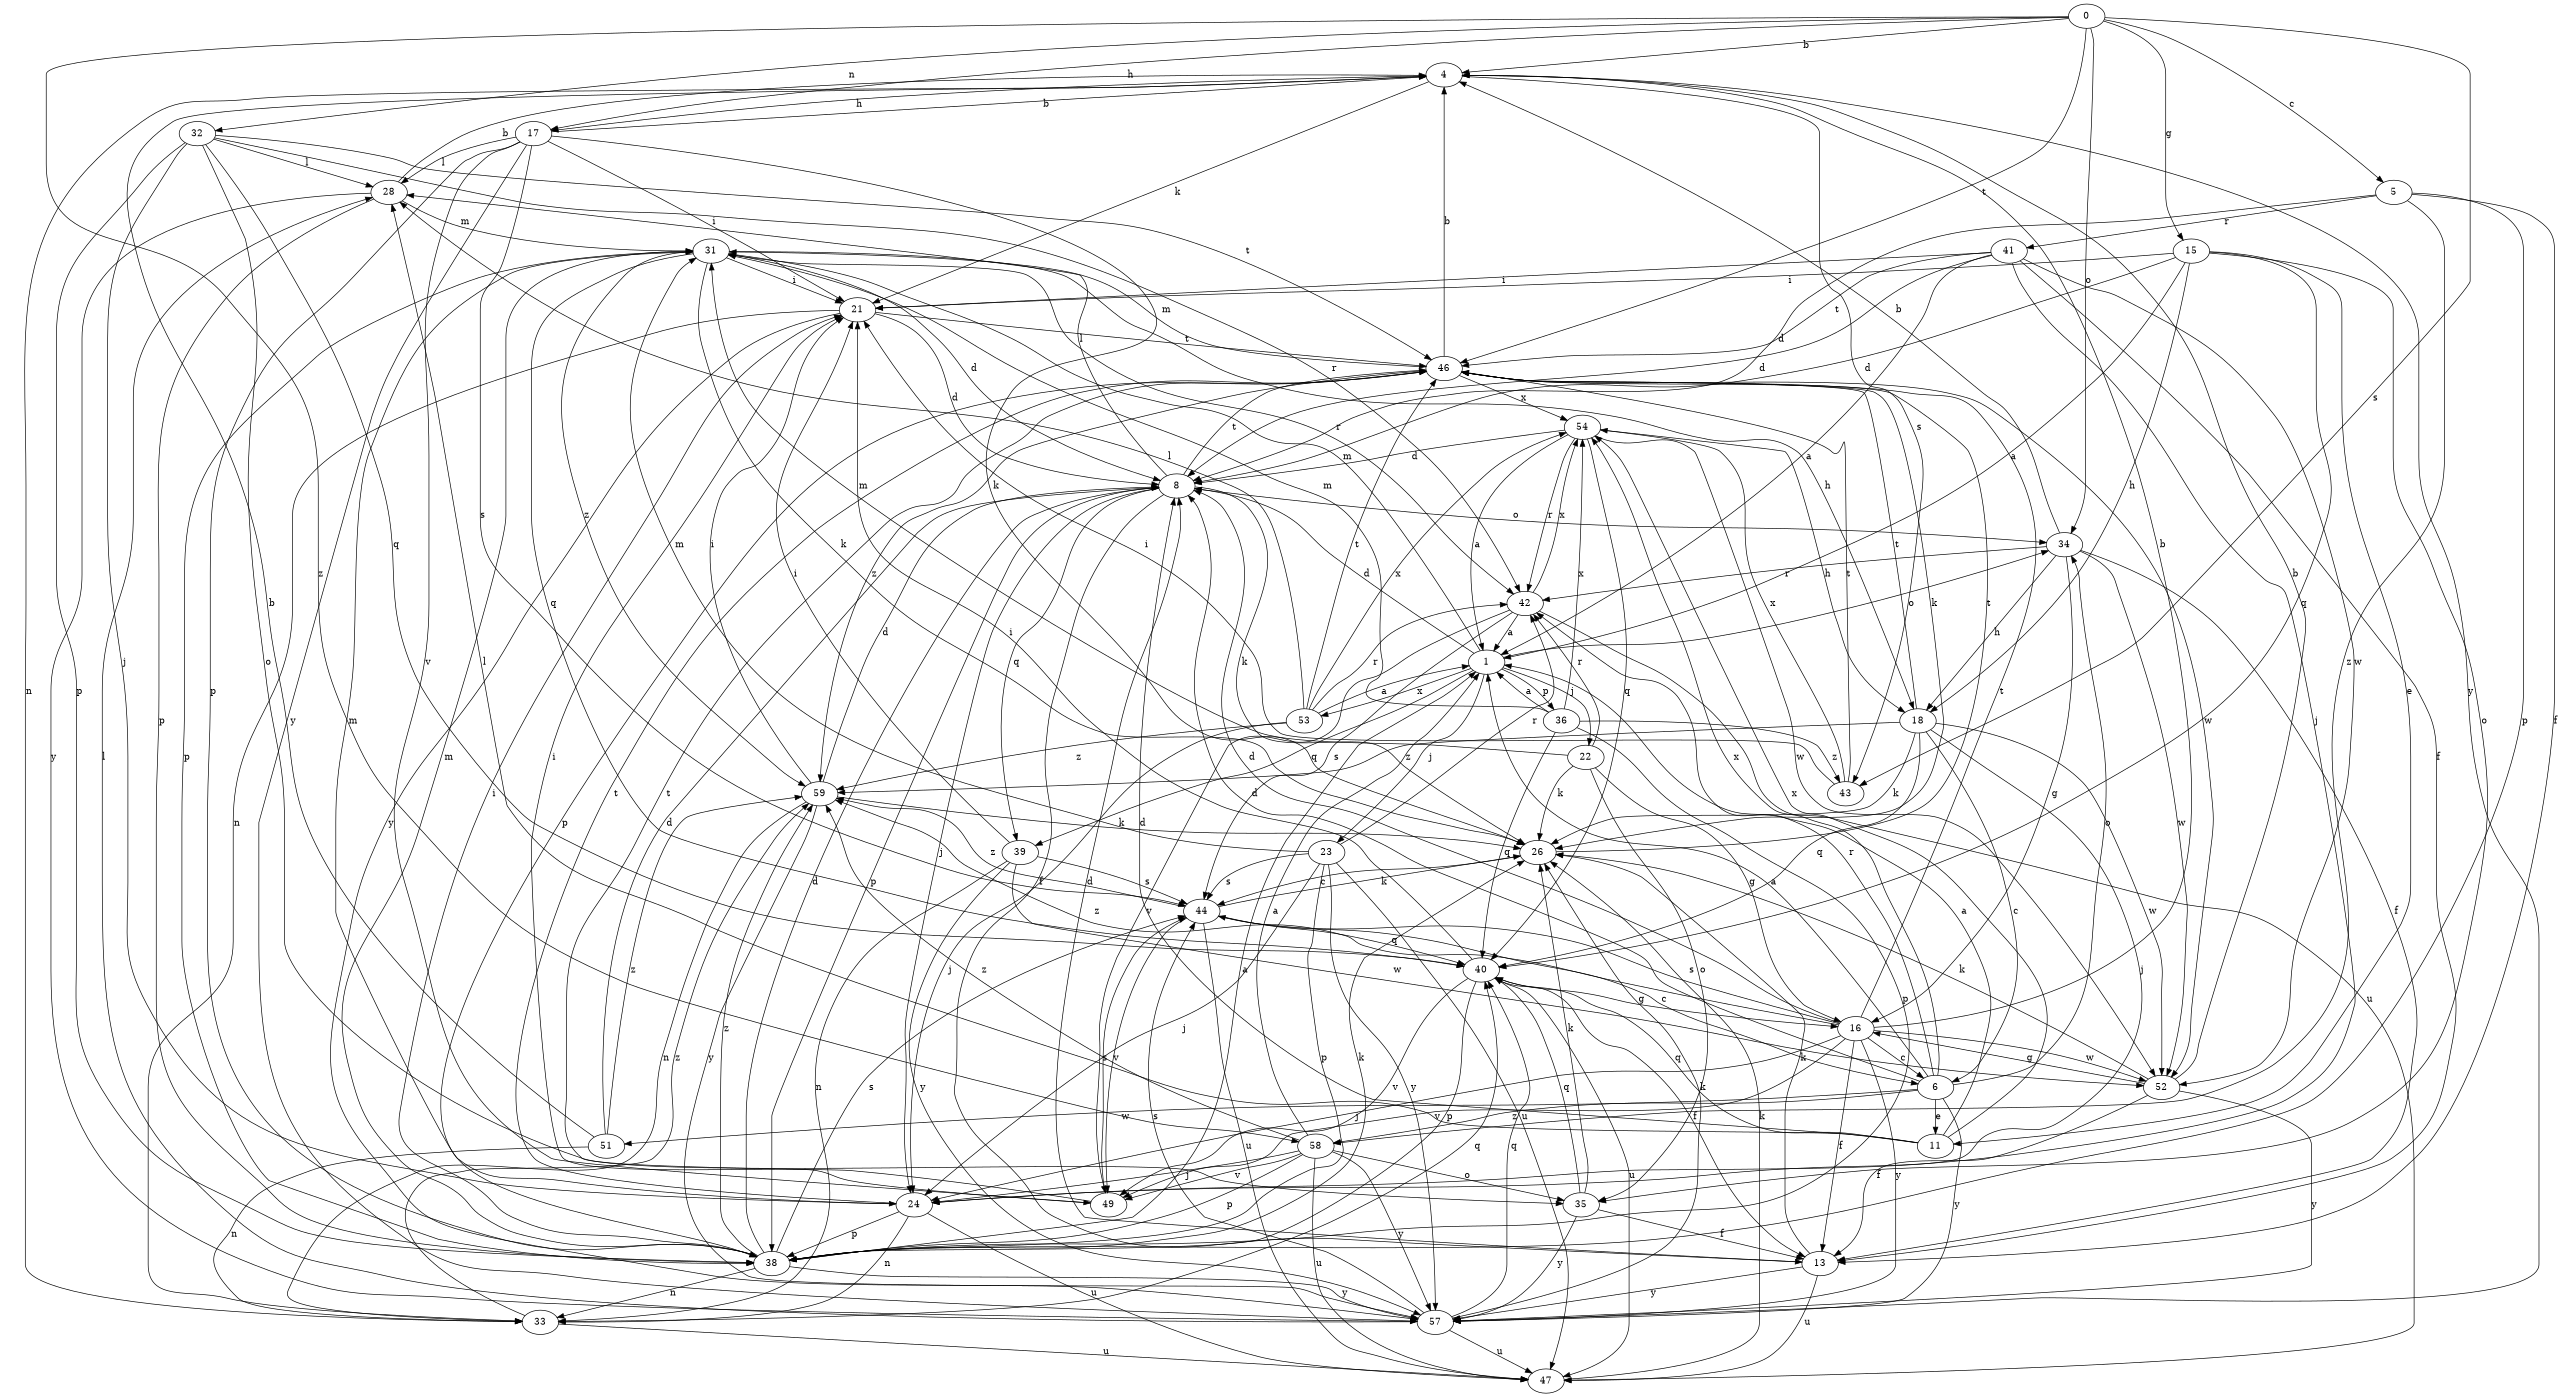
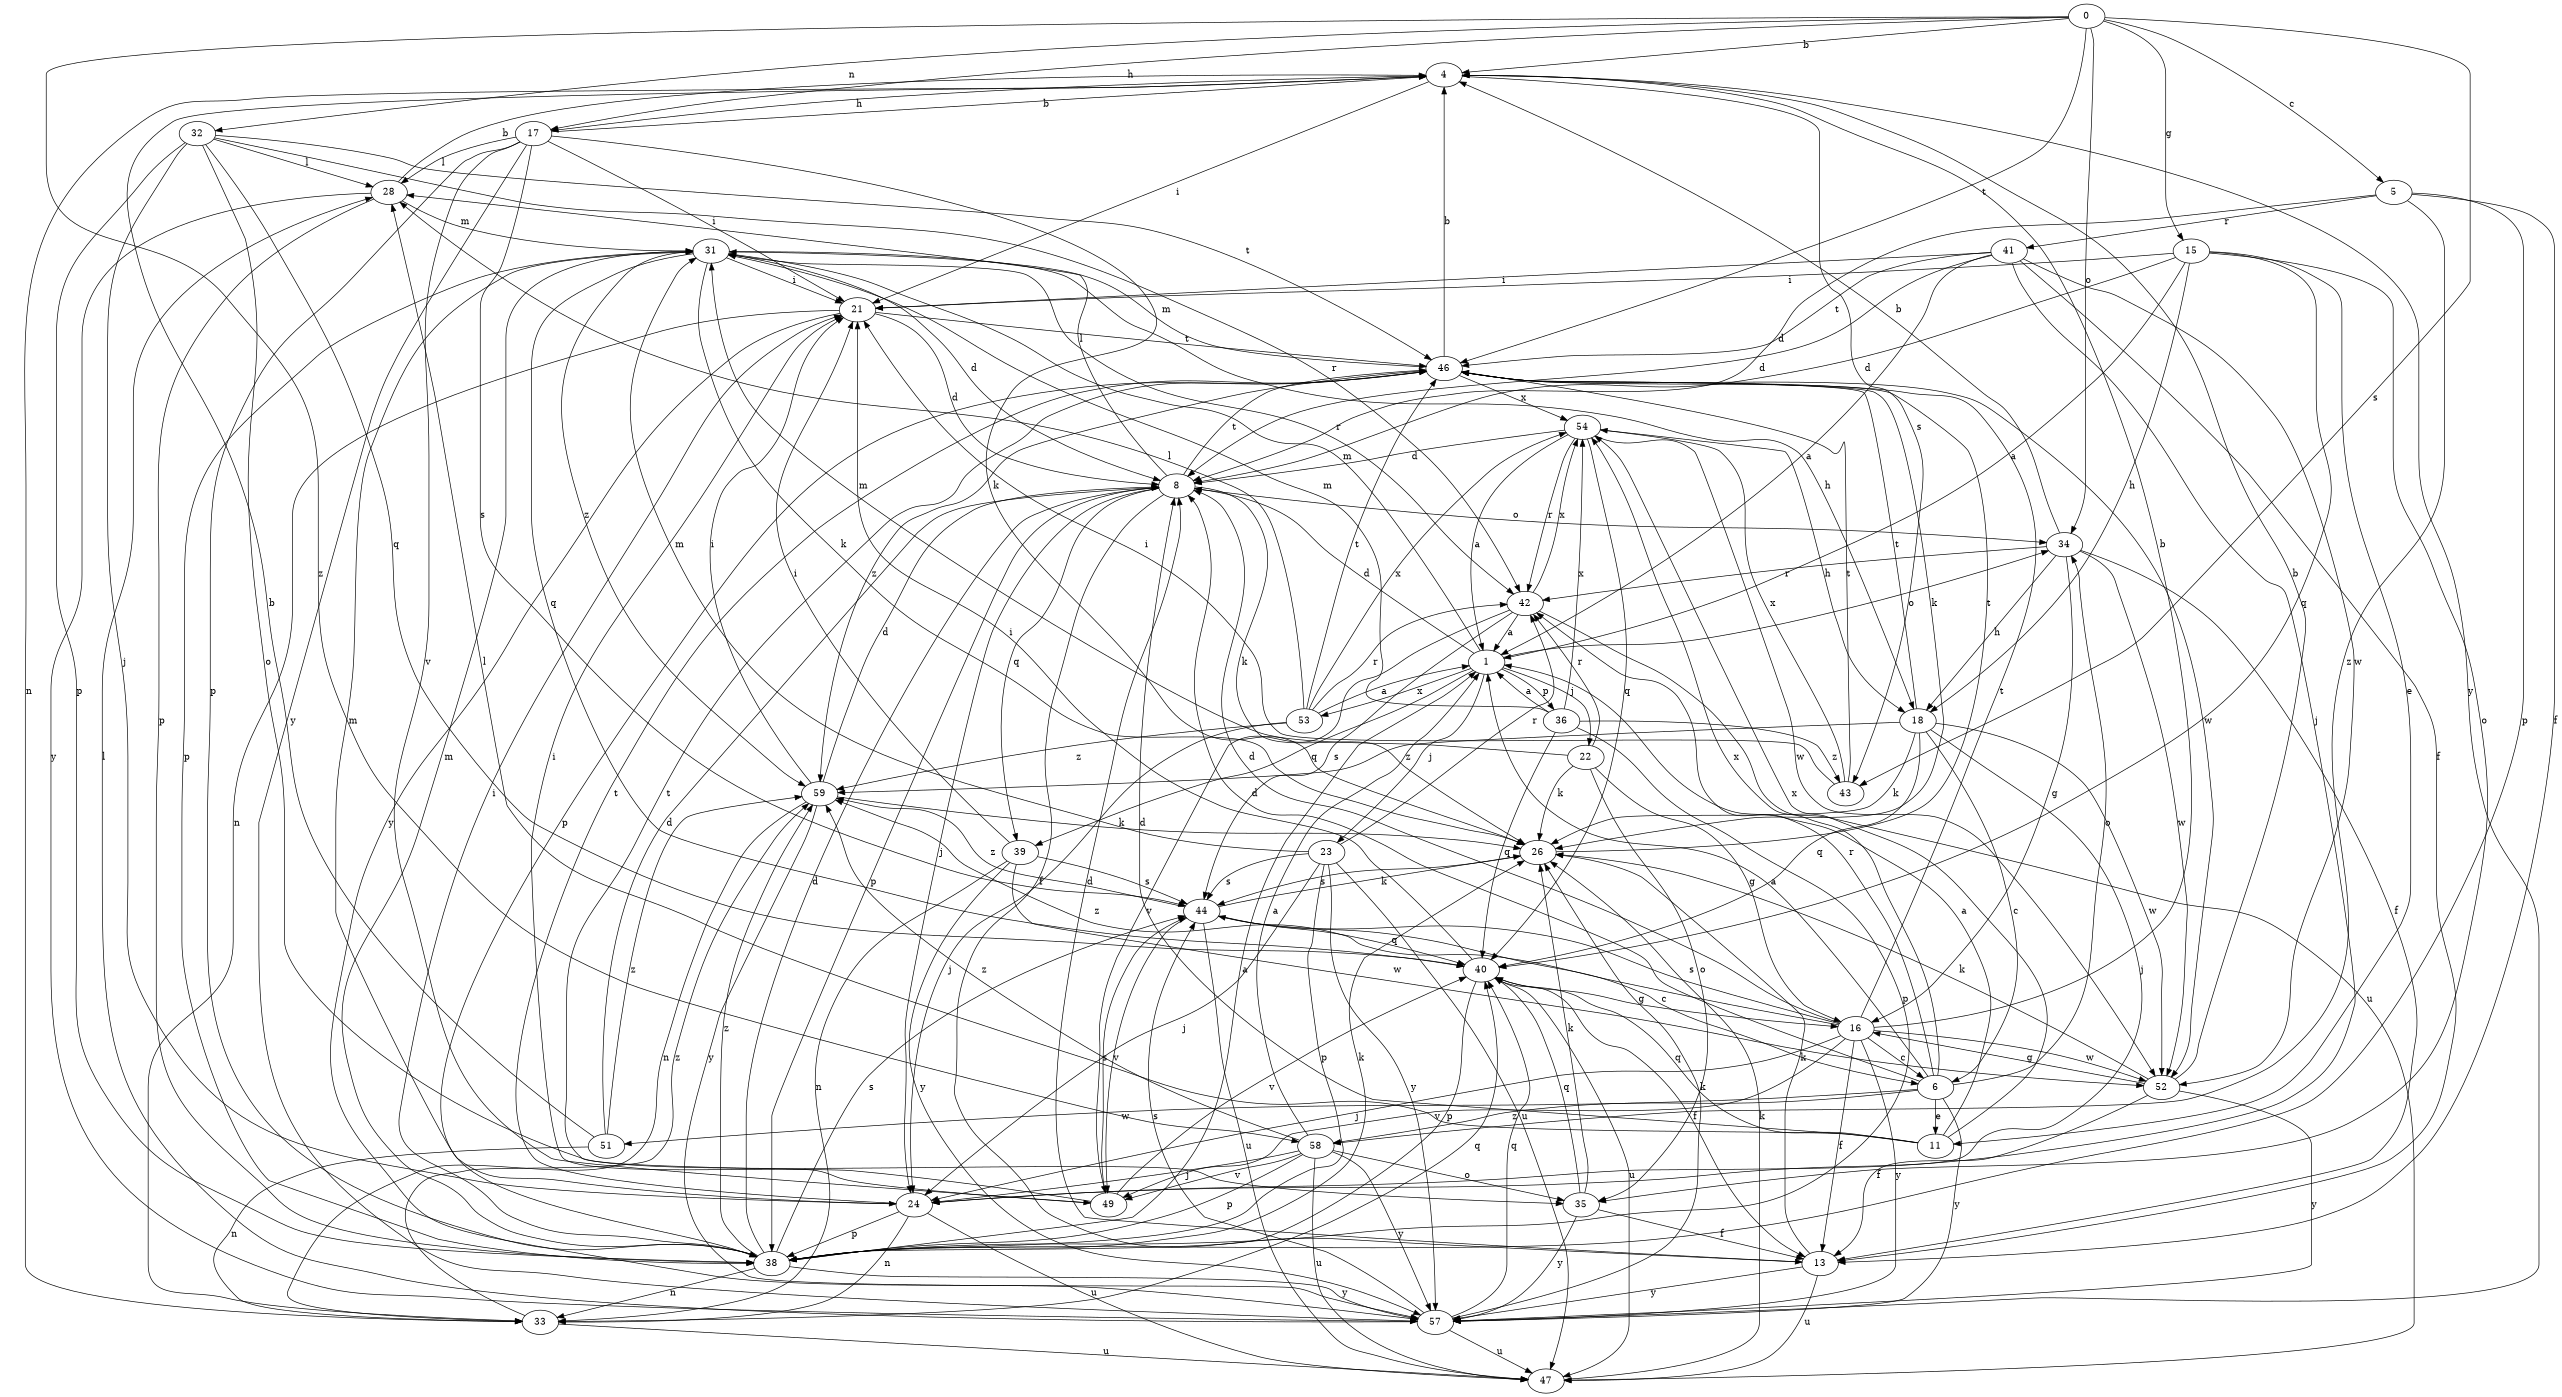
(1178, 192) -> (1178, 192)
(1323, 882) -> (1323, 882)
(1292, 1130) -> (1278, 1071)
